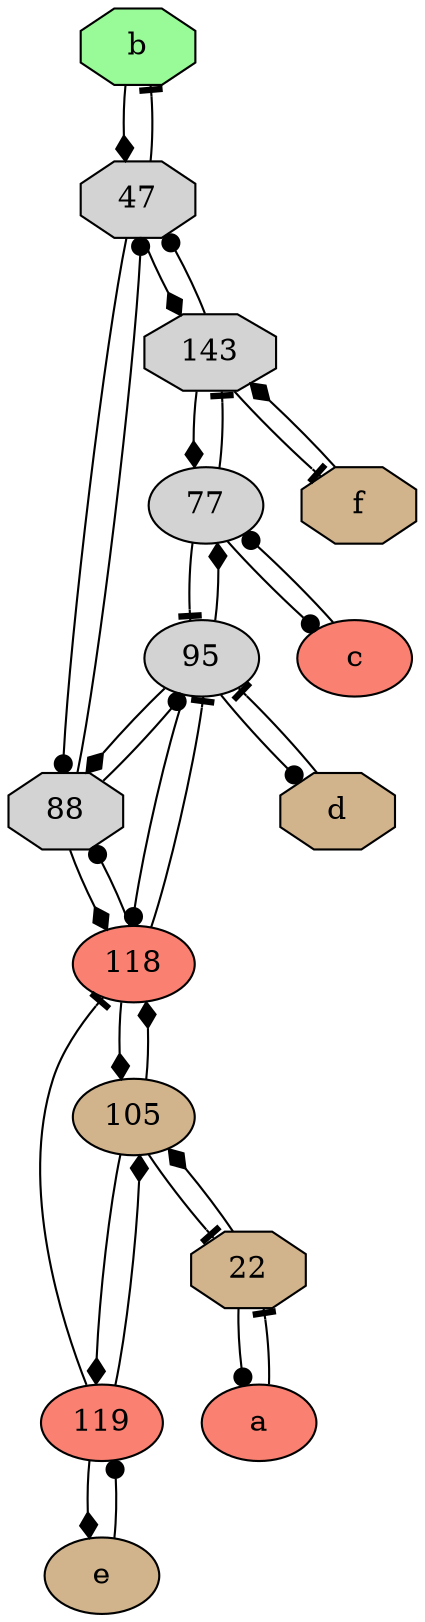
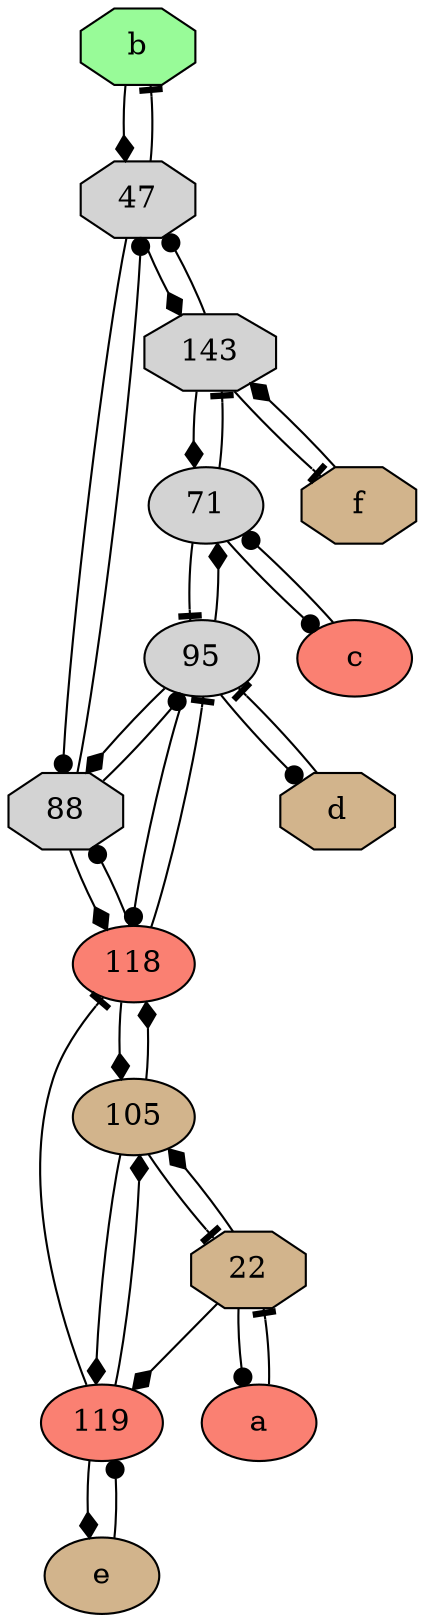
(206, 505) -> (206, 505)
none -> (184, 1337)
